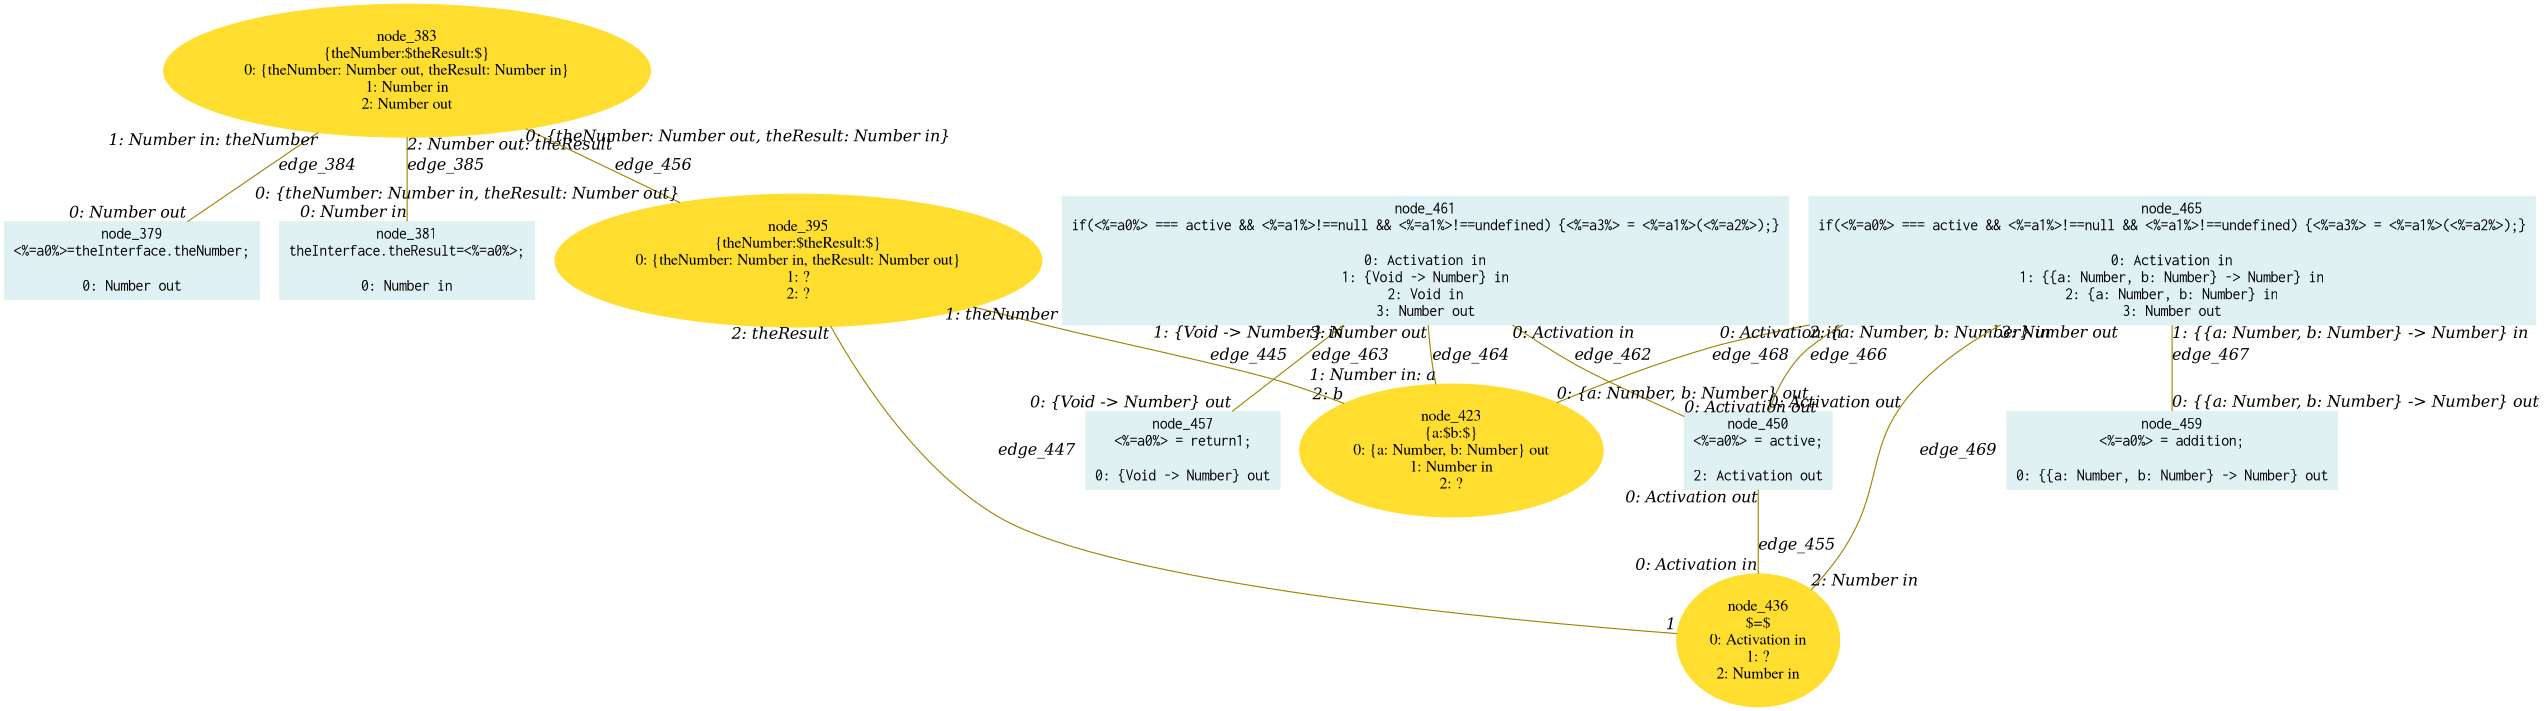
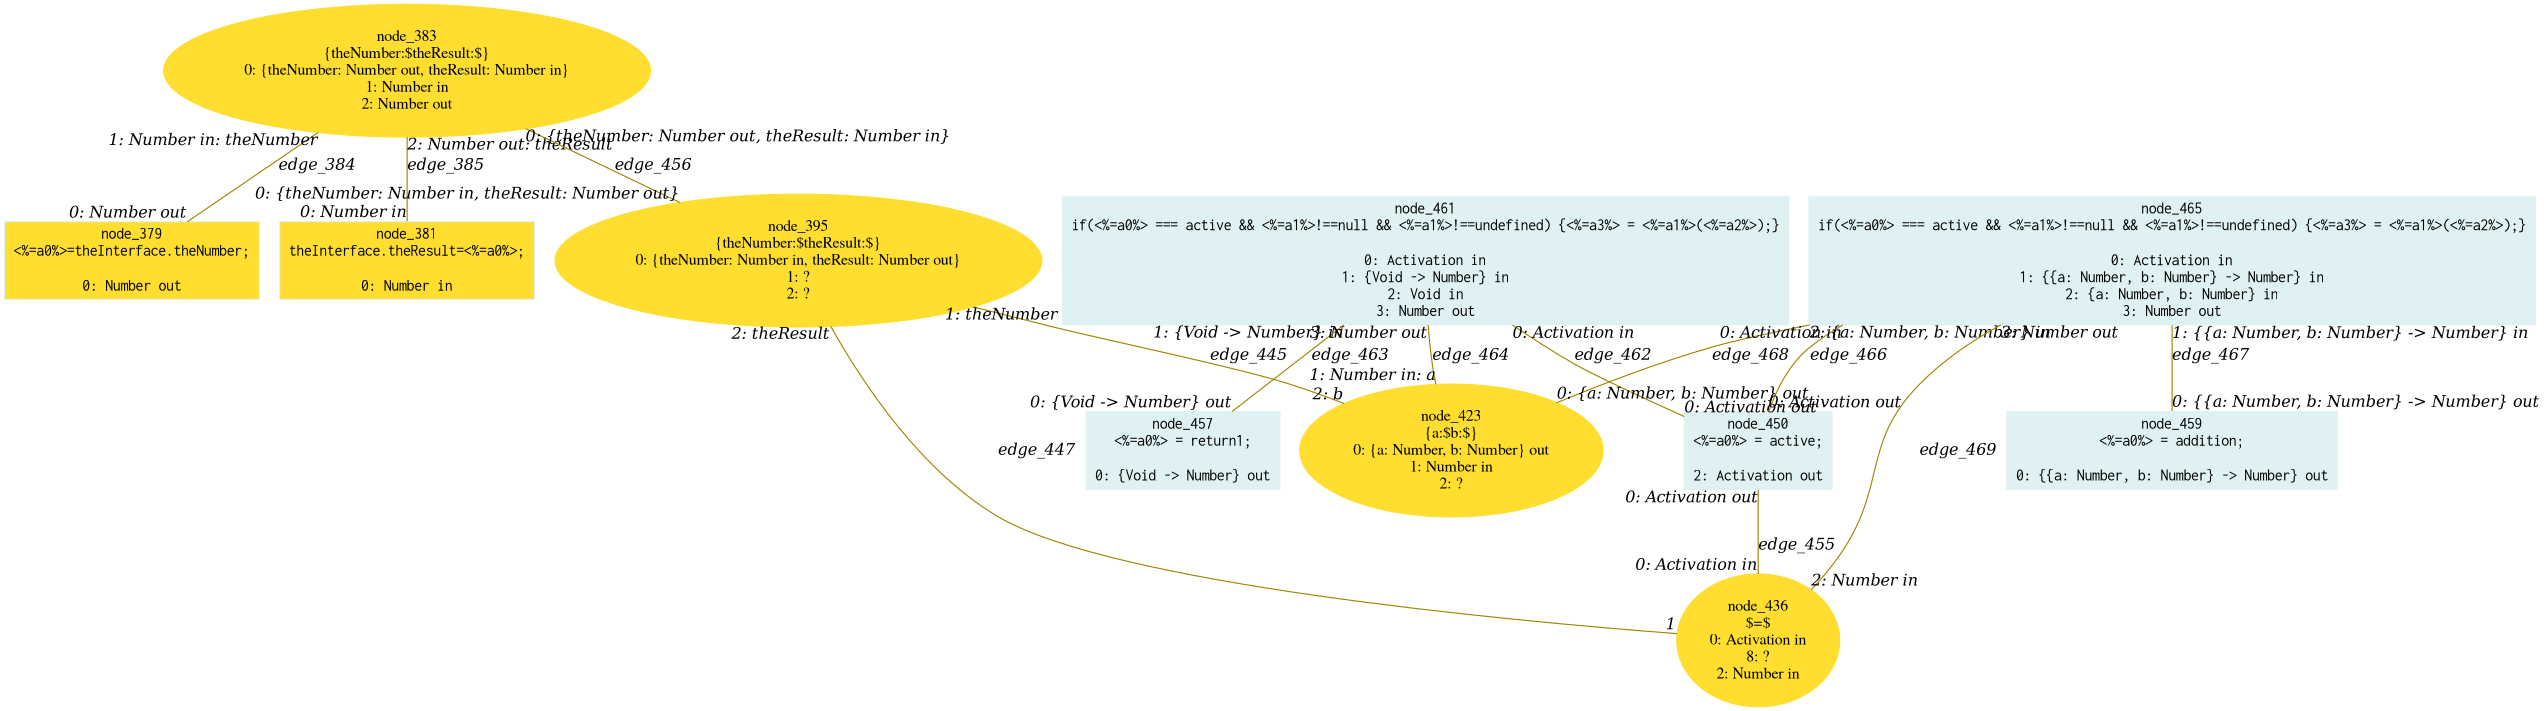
(132, 261) -> (132, 261)
(407, 261) -> (407, 261)
(1758, 640) -> (1758, 640)
